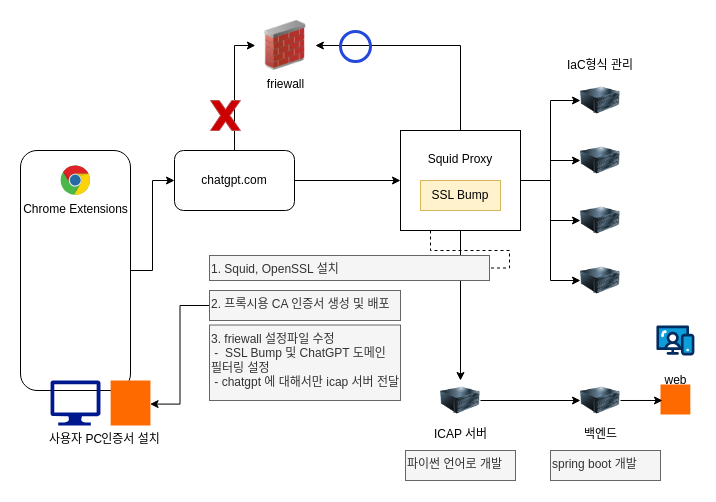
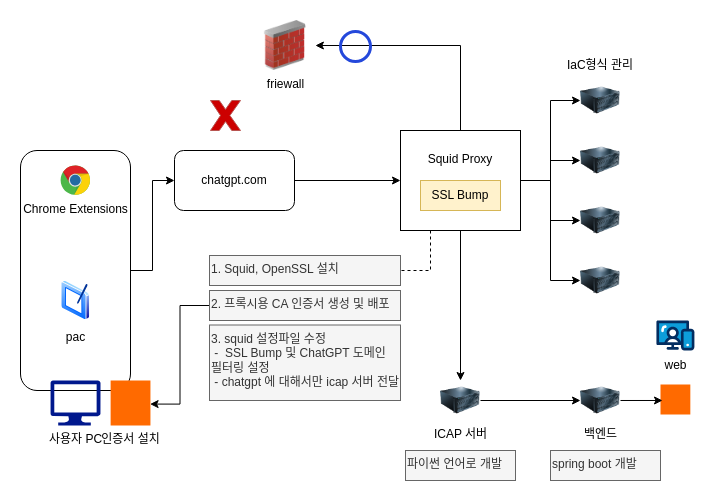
(235, 92) -> none
(350, 268) -> (305, 271)
none -> (76, 301)
(675, 341) -> (675, 336)
(306, 369) -> (306, 369)
